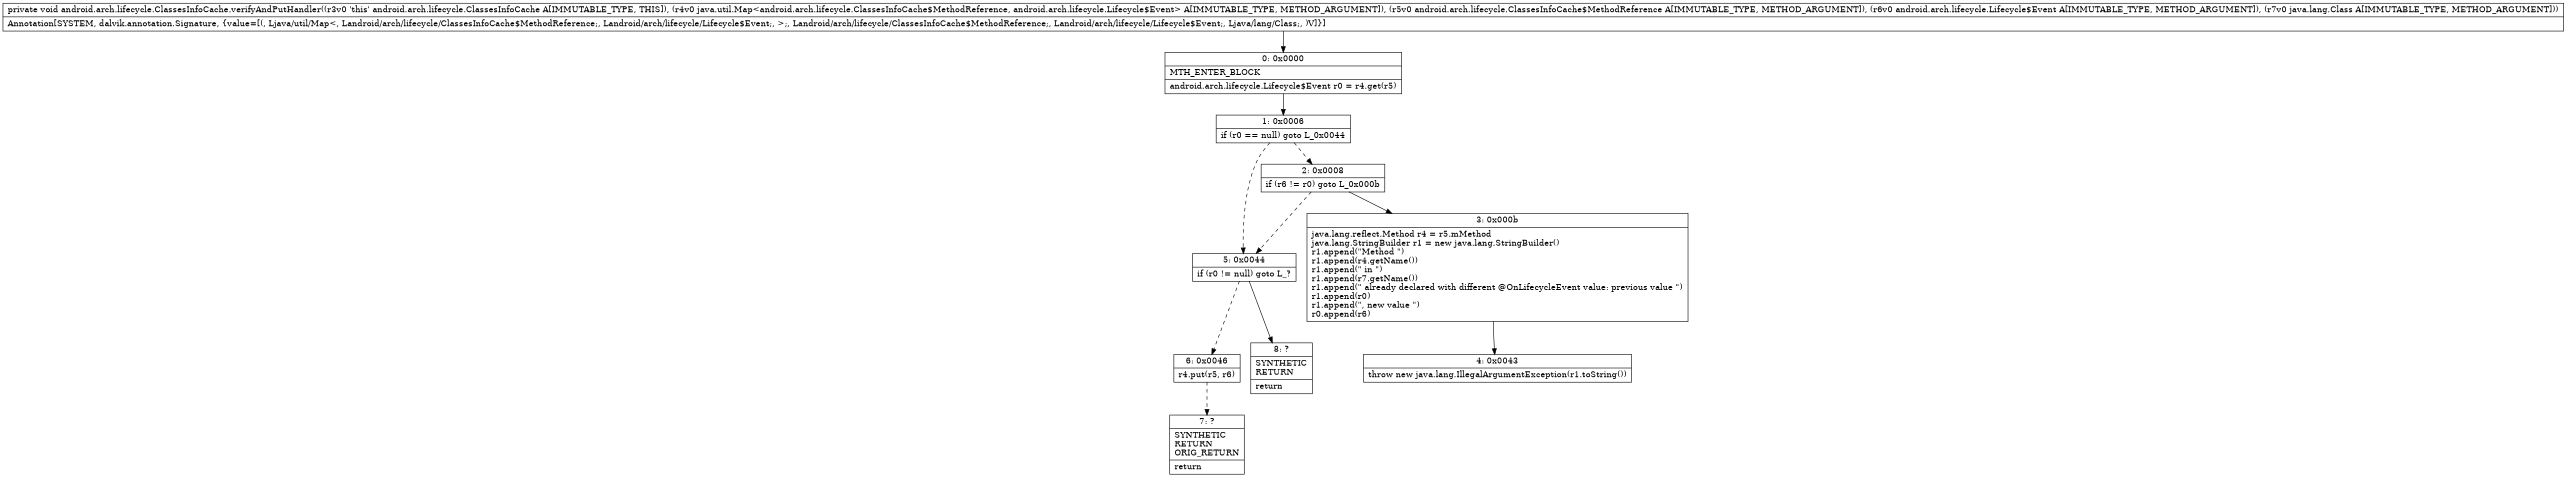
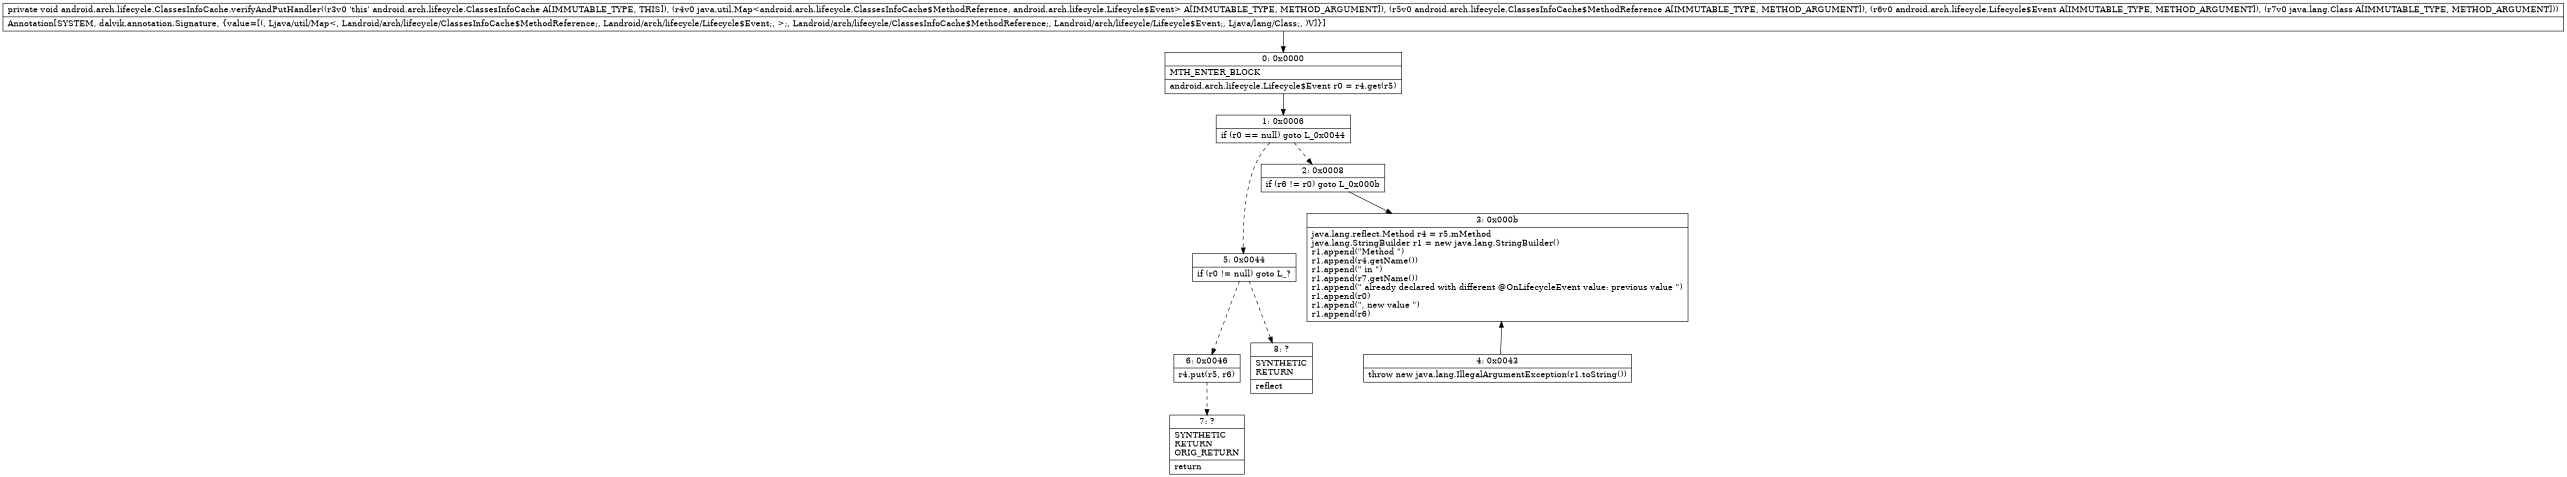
(1286, 220) -> none
(1260, 309) -> (1260, 309)
(1341, 314) -> (1341, 314)
(1494, 335) -> (1501, 341)
(1269, 386) -> (1269, 386)
